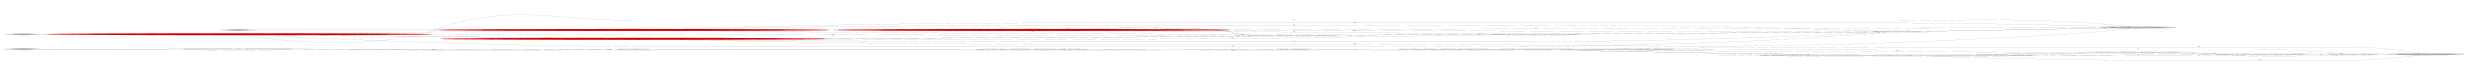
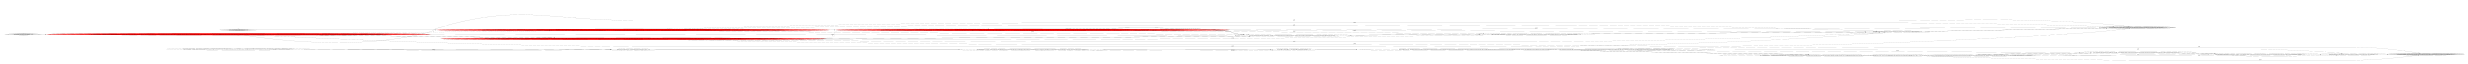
(23, 49) -> none
